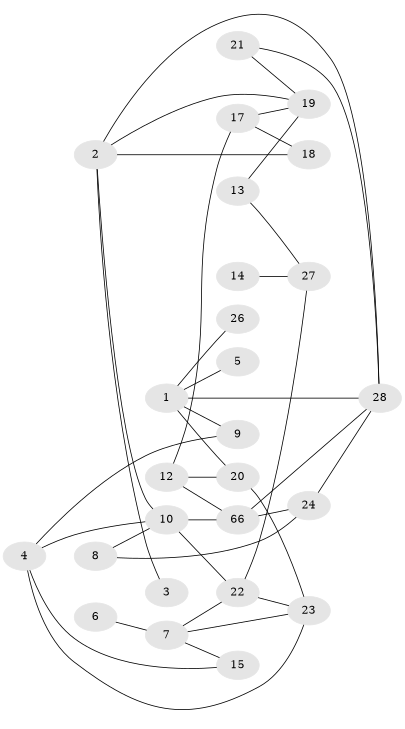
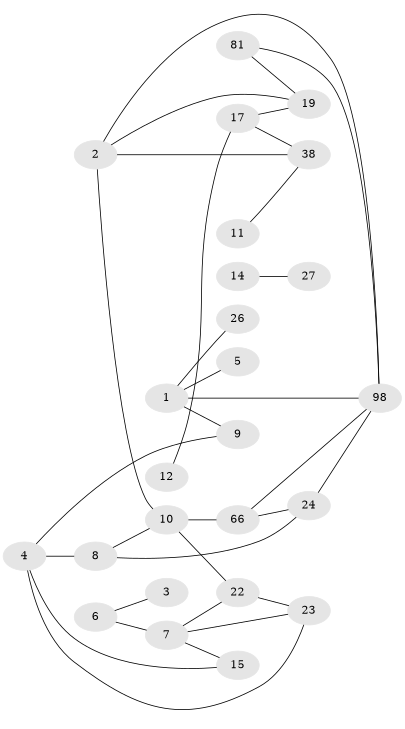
(238, 46) -> (238, 46)
(309, 155) -> (309, 155)
(238, 191) -> none
none -> (238, 234)
(380, 398) -> (380, 398)
(284, 437) -> none
(238, 477) -> none
(132, 479) -> (131, 605)
(202, 499) -> none
(92, 530) -> (60, 556)
